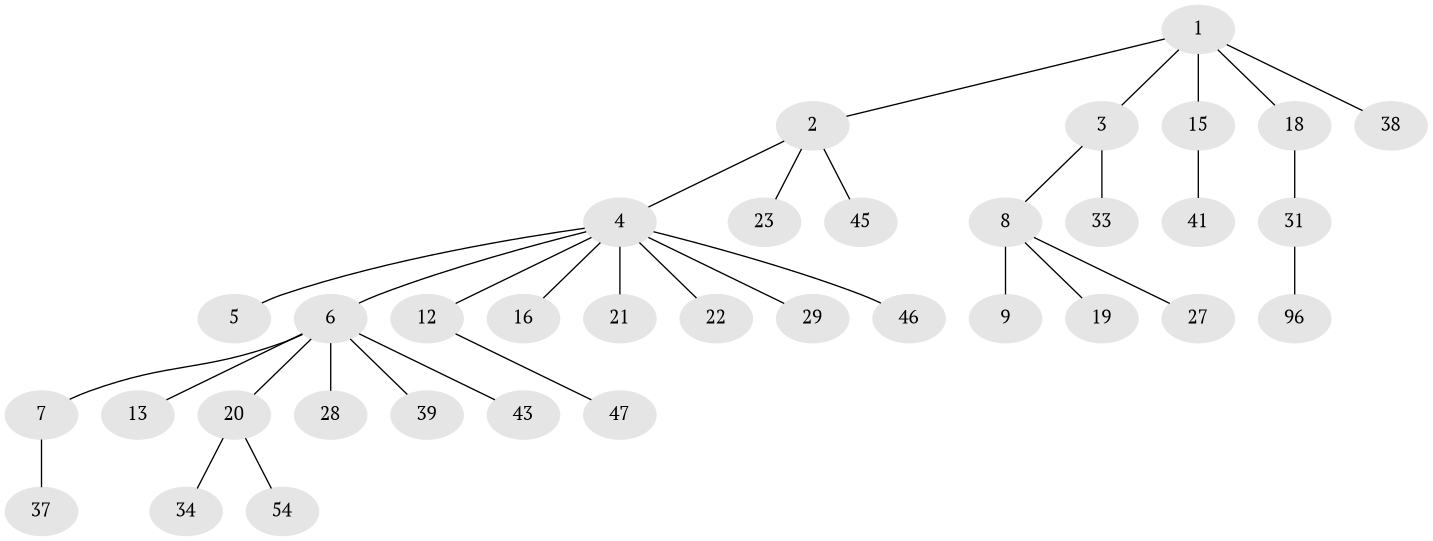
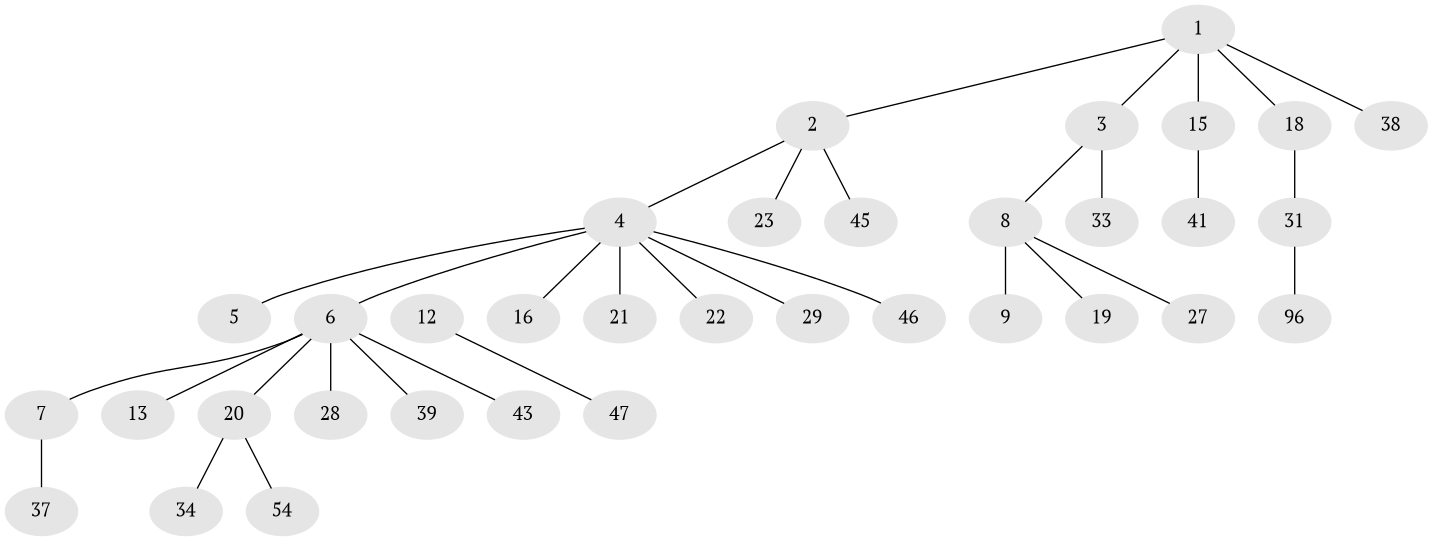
(524, 270) -> none
